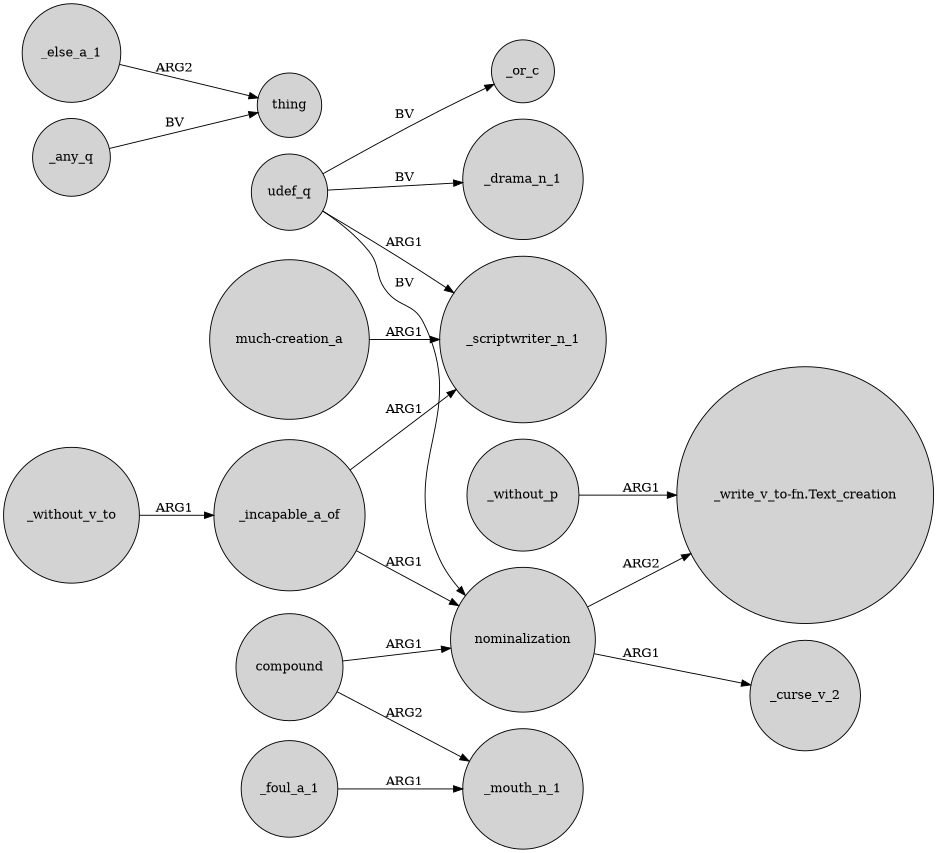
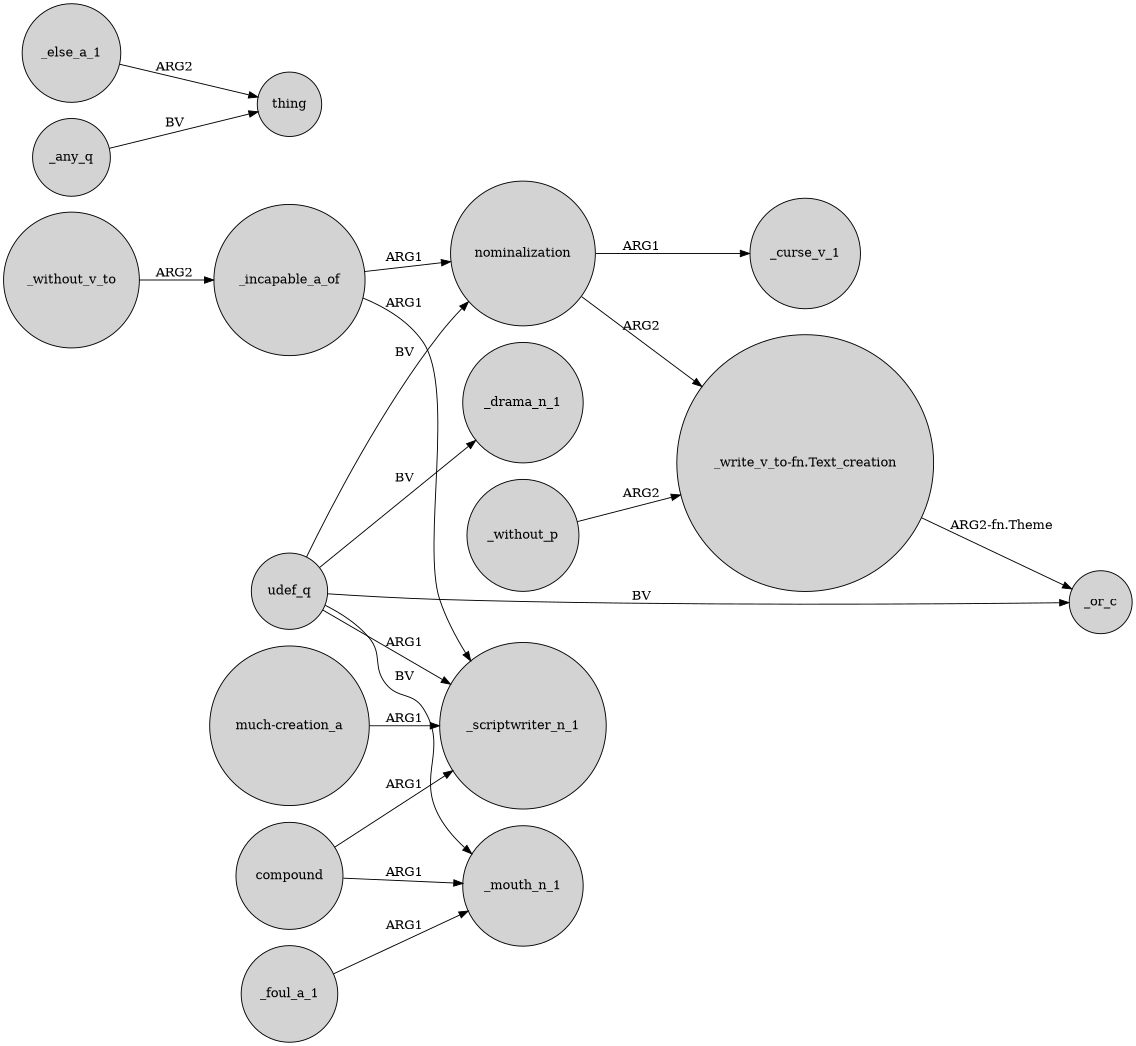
(641, 488) -> (641, 494)
(175, 508) -> (175, 273)
none -> (993, 551)
(392, 655) -> (390, 811)
(805, 696) -> (805, 253)
none -> (424, 709)
(404, 713) -> (404, 873)
